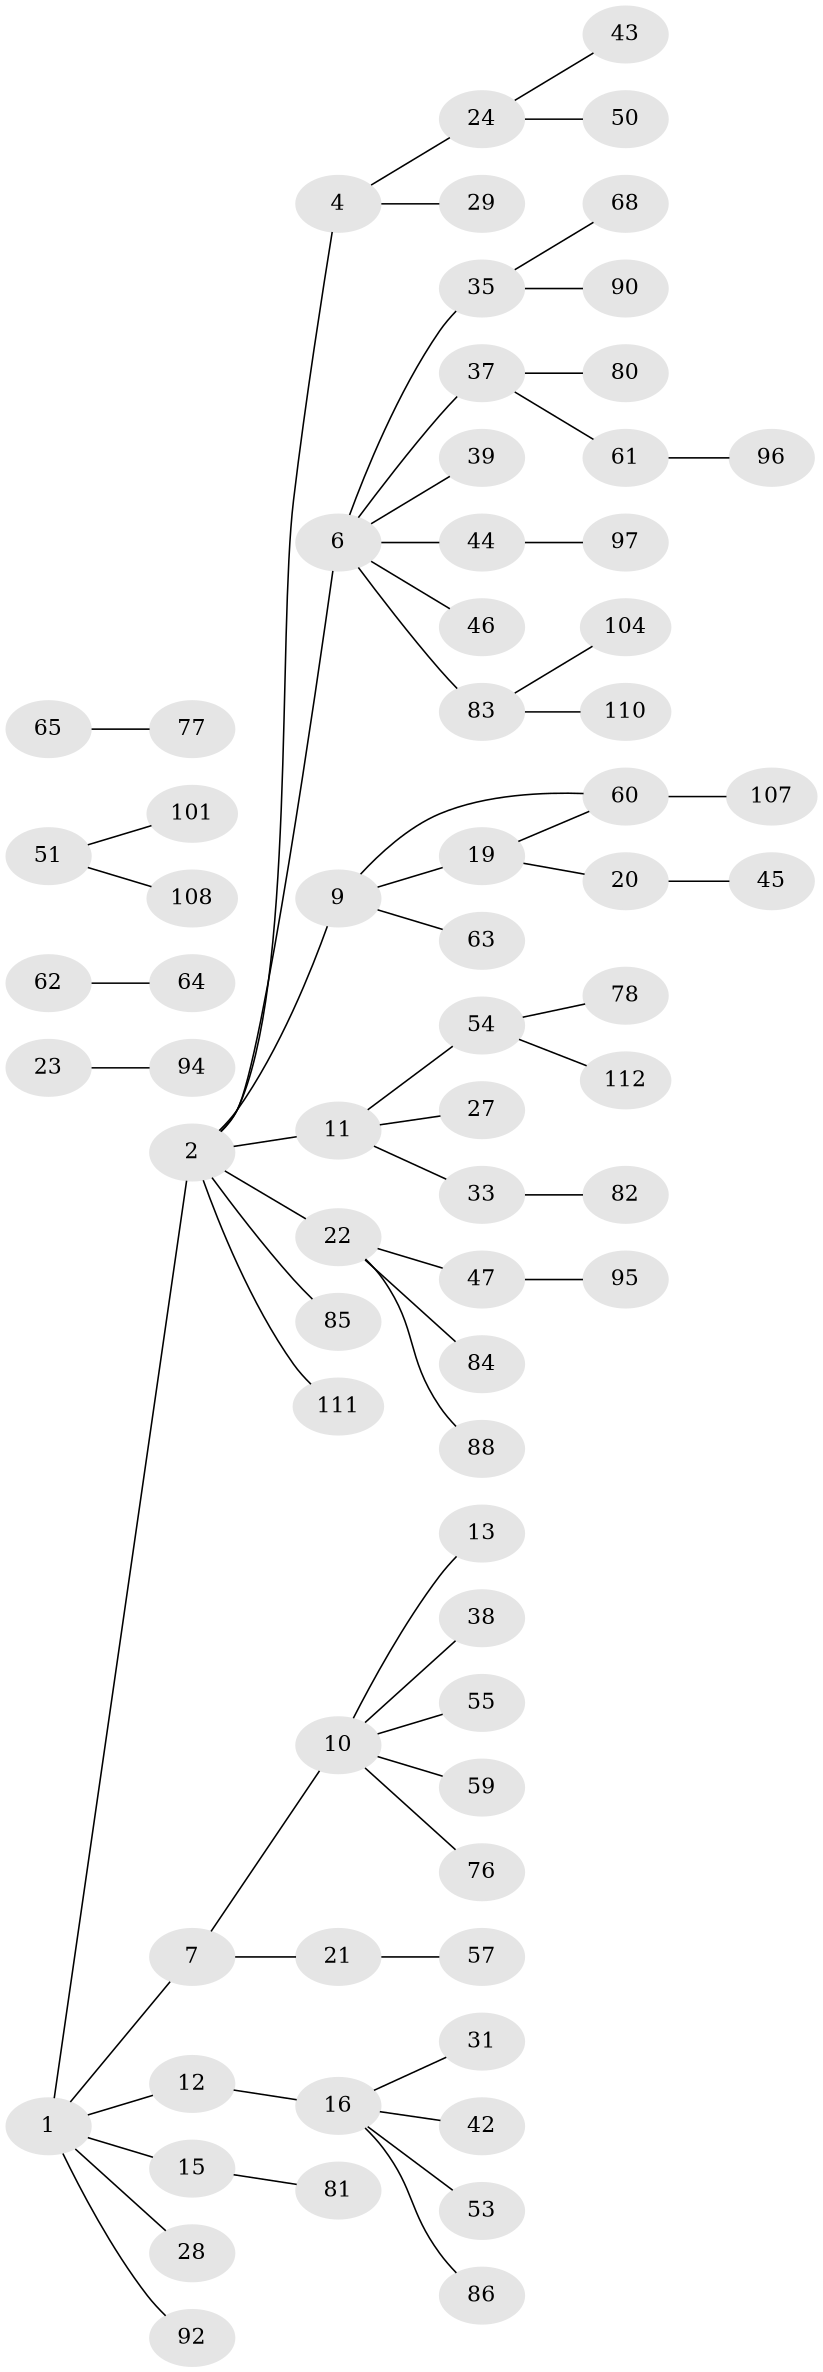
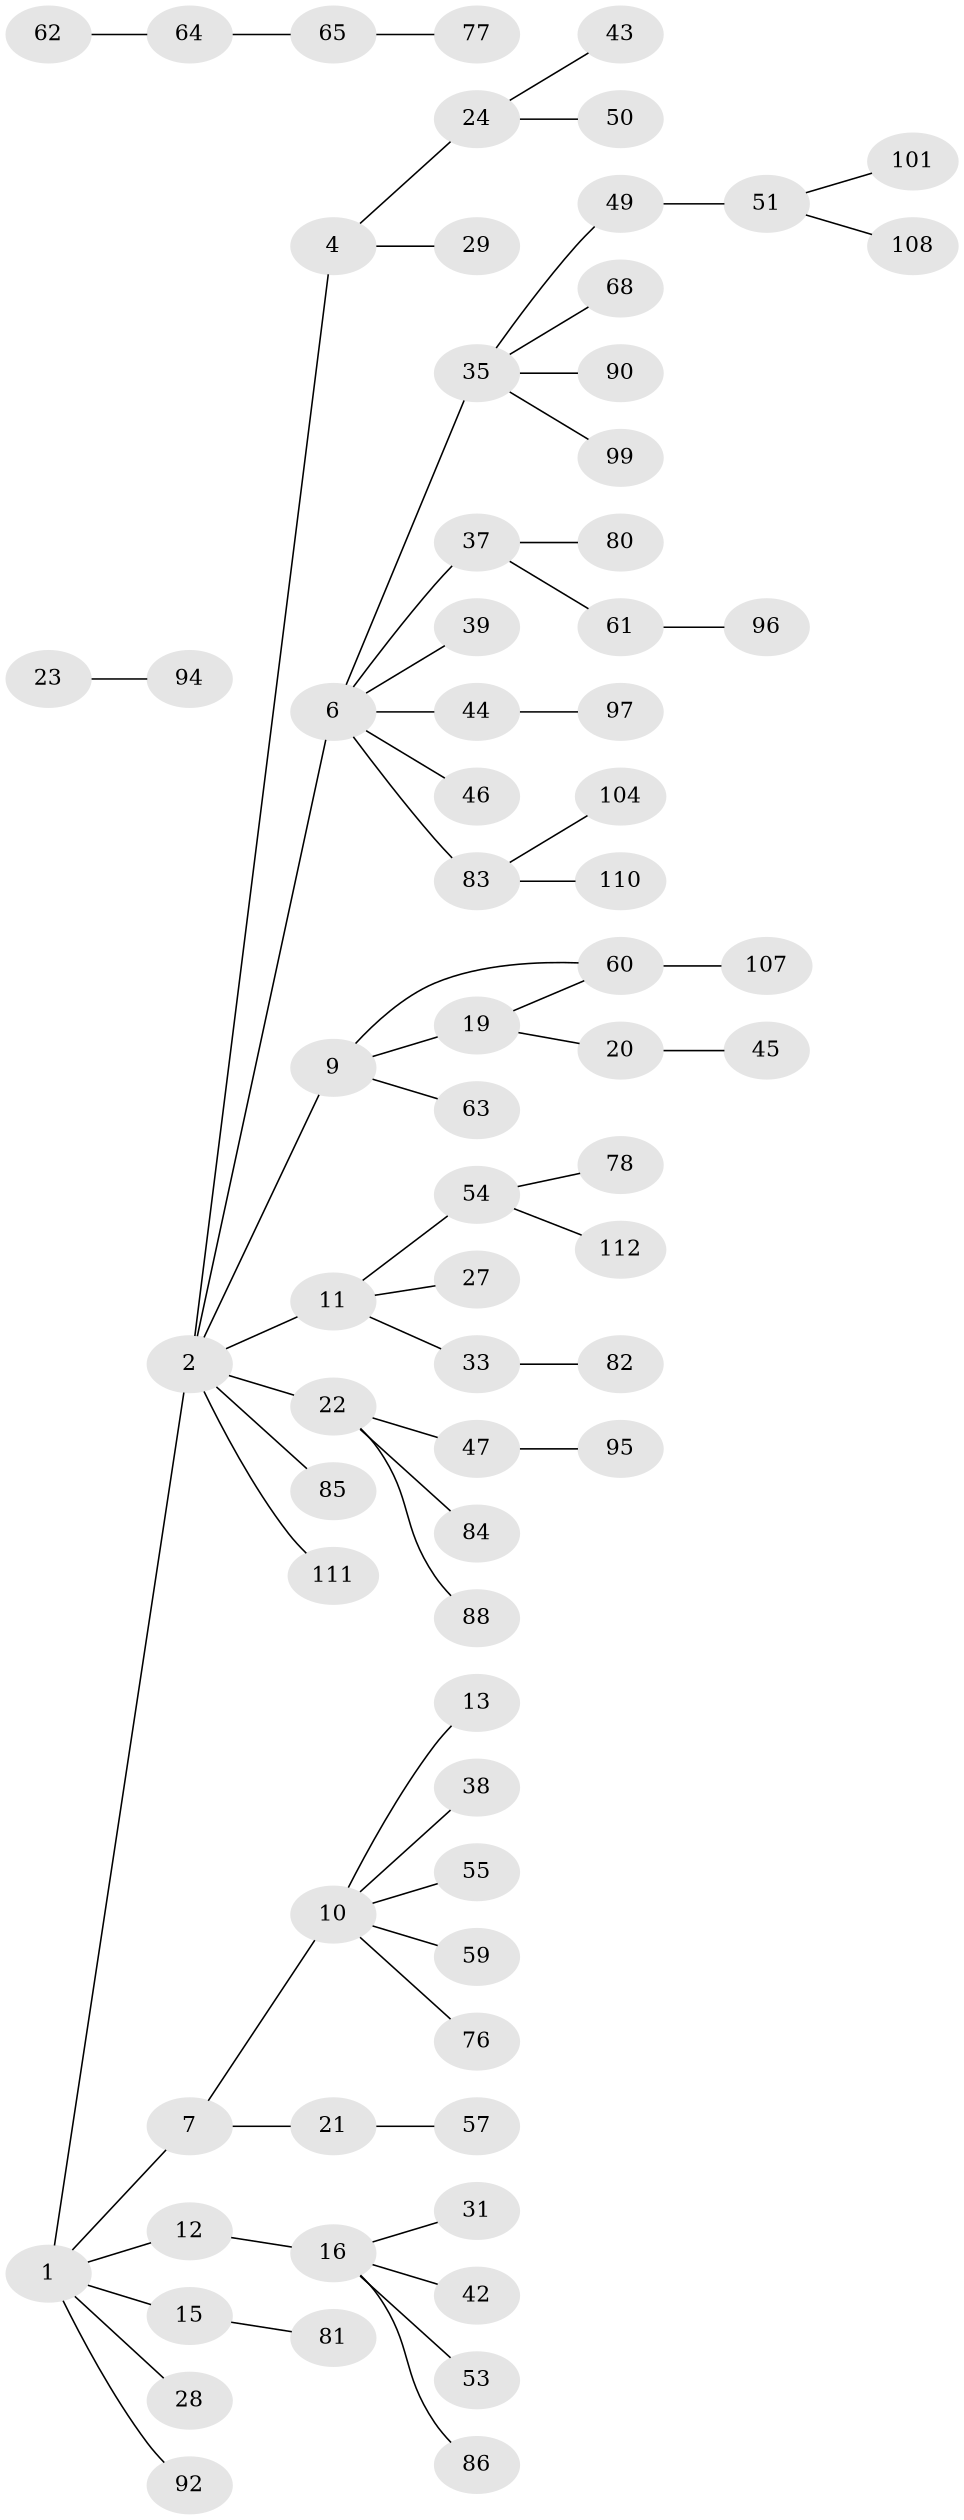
none -> (262, 34)
none -> (621, 204)
none -> (621, 458)
